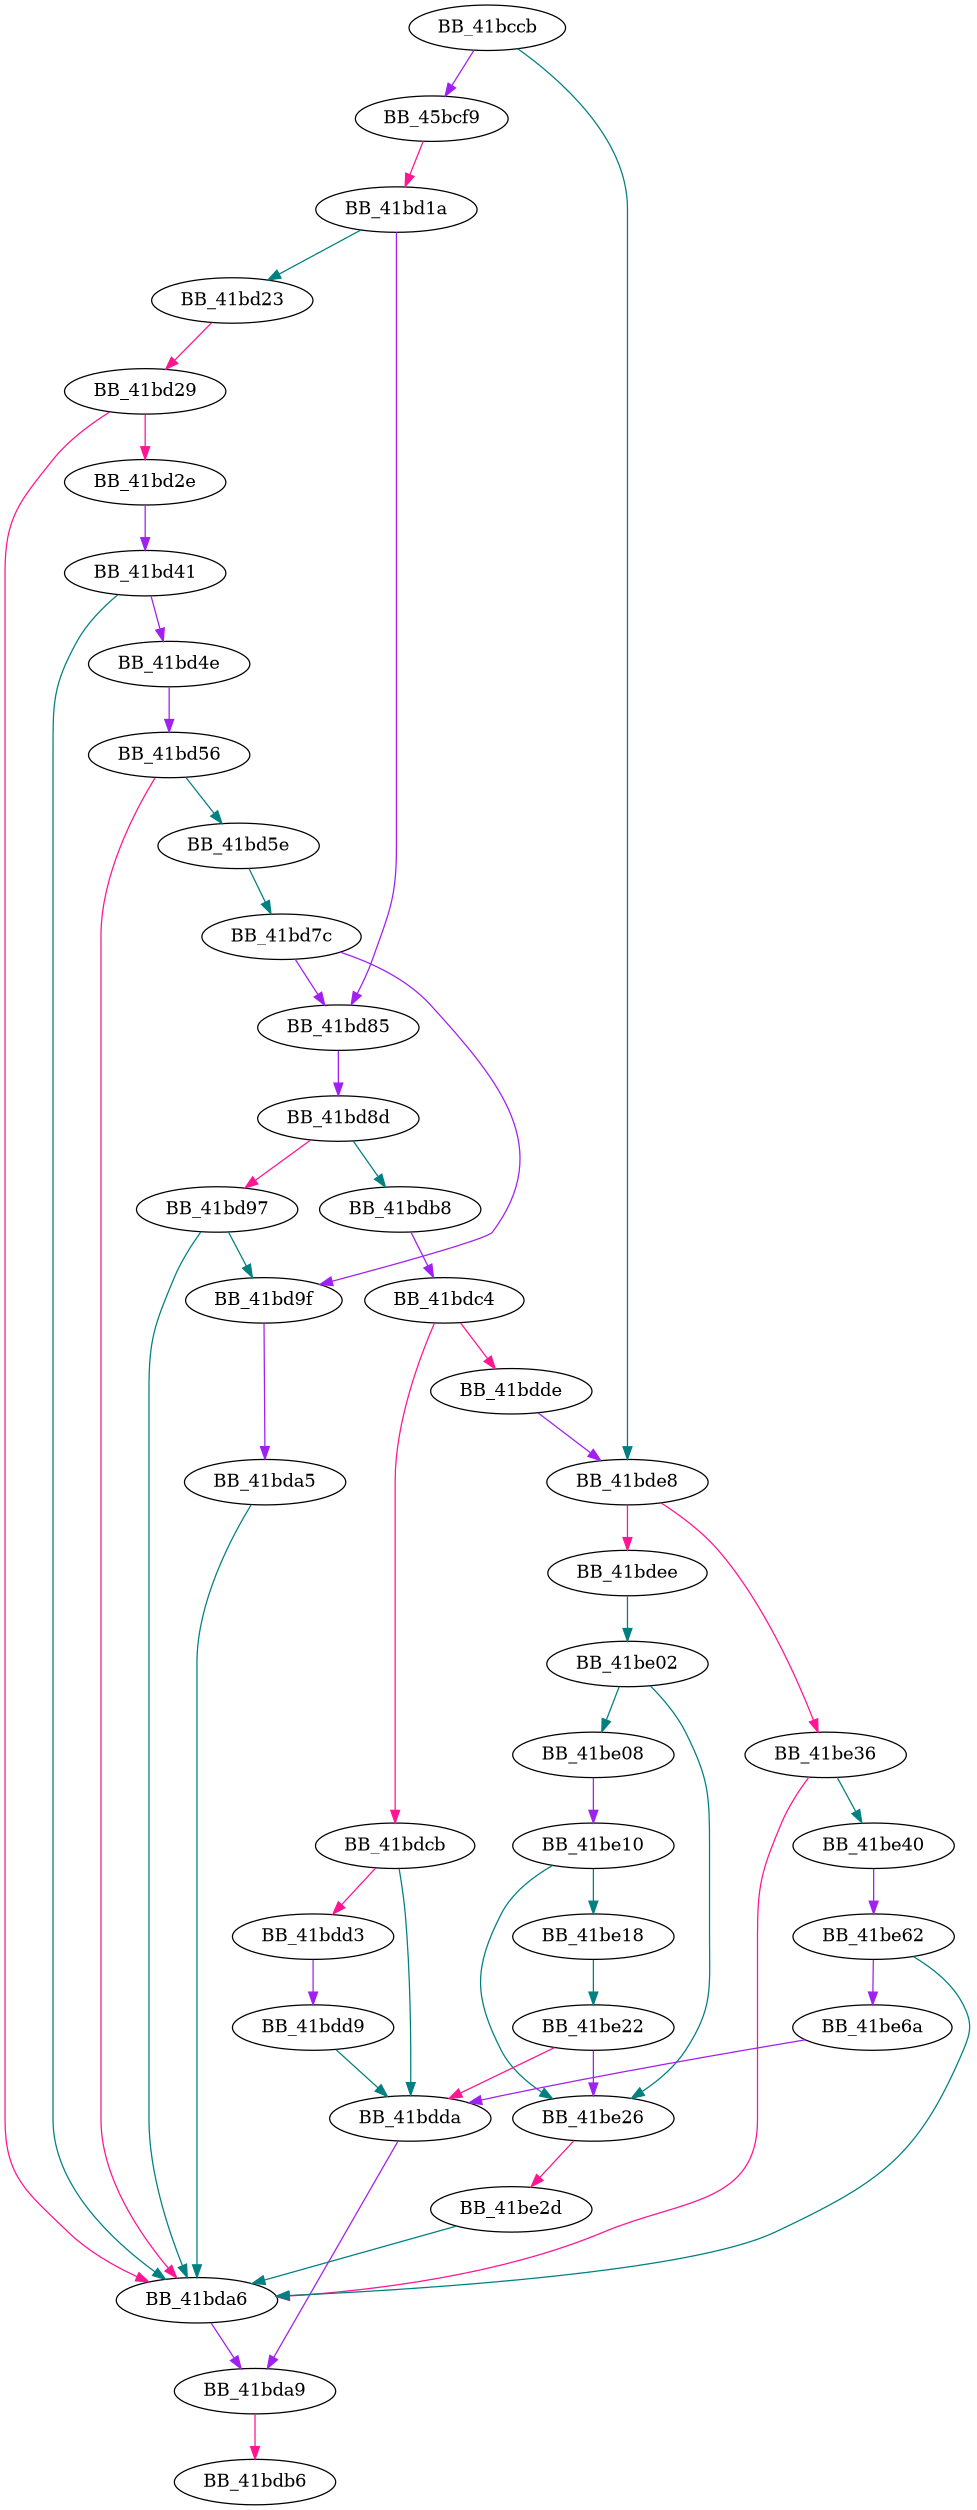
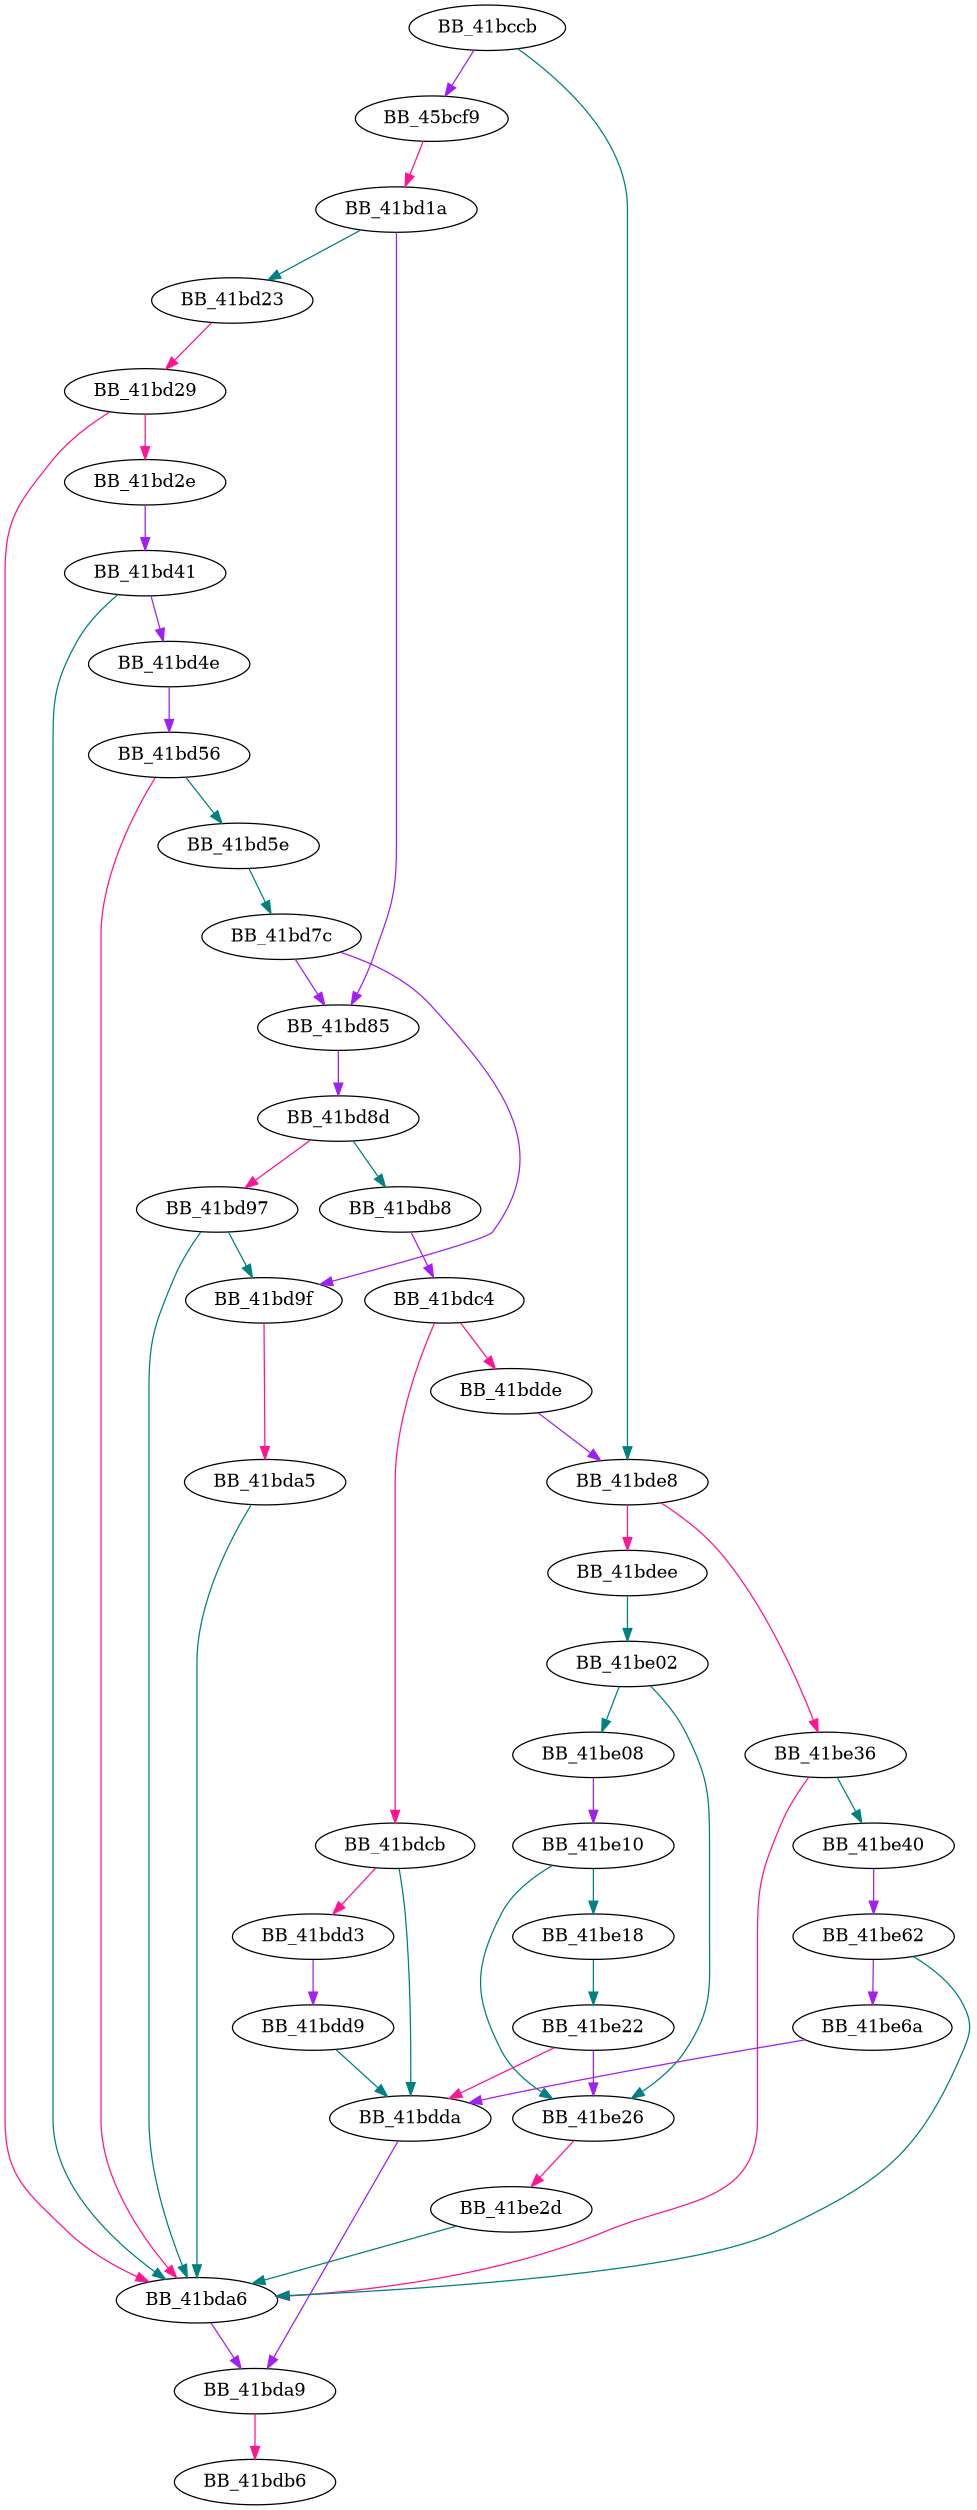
(264, 1385) -> (264, 1385)
